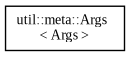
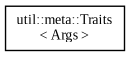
(65, 28) -> (65, 28)
